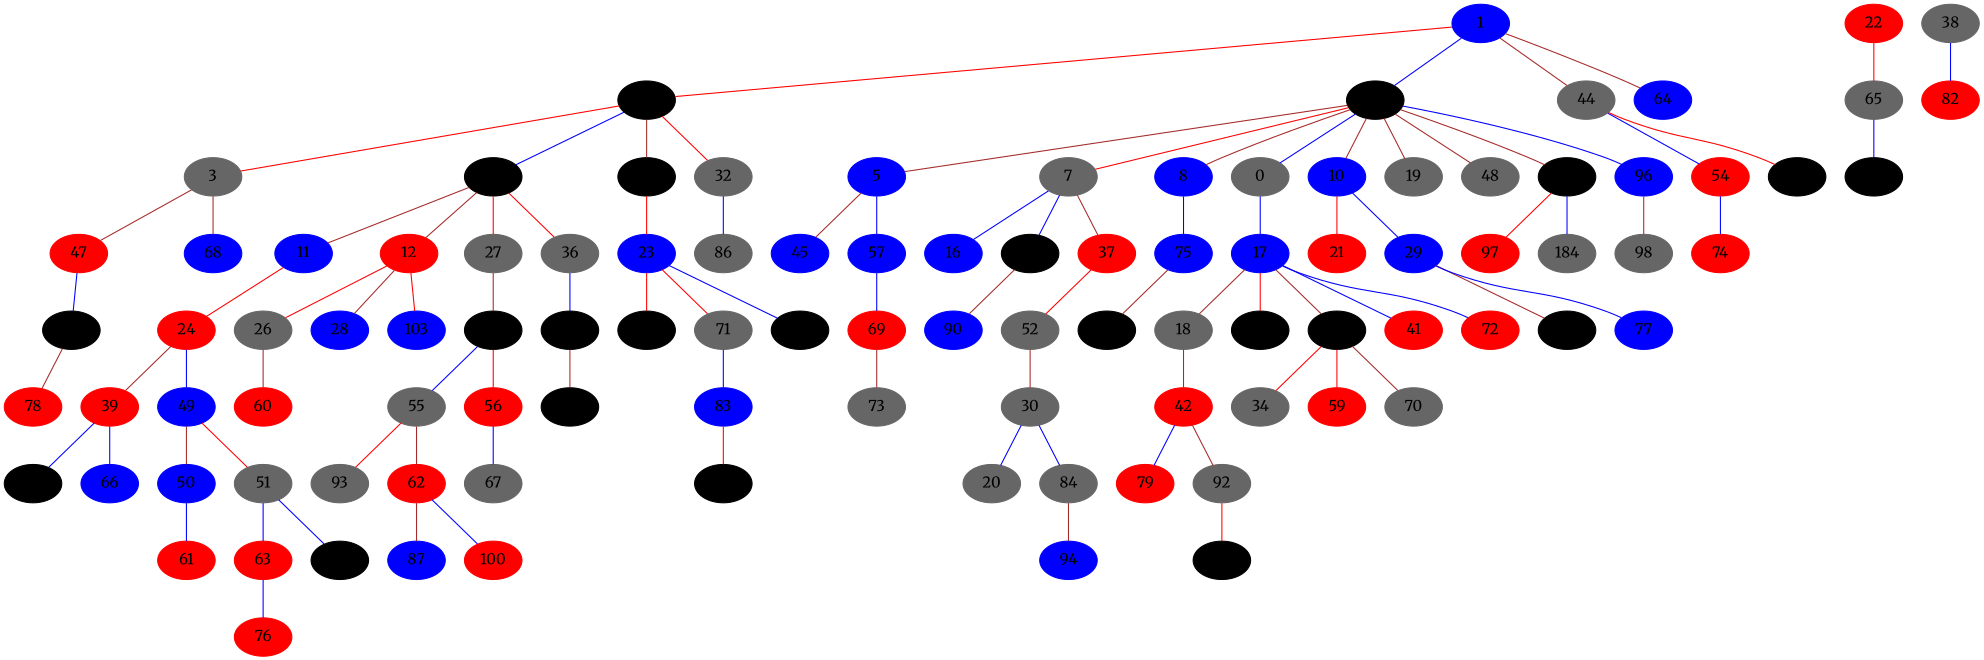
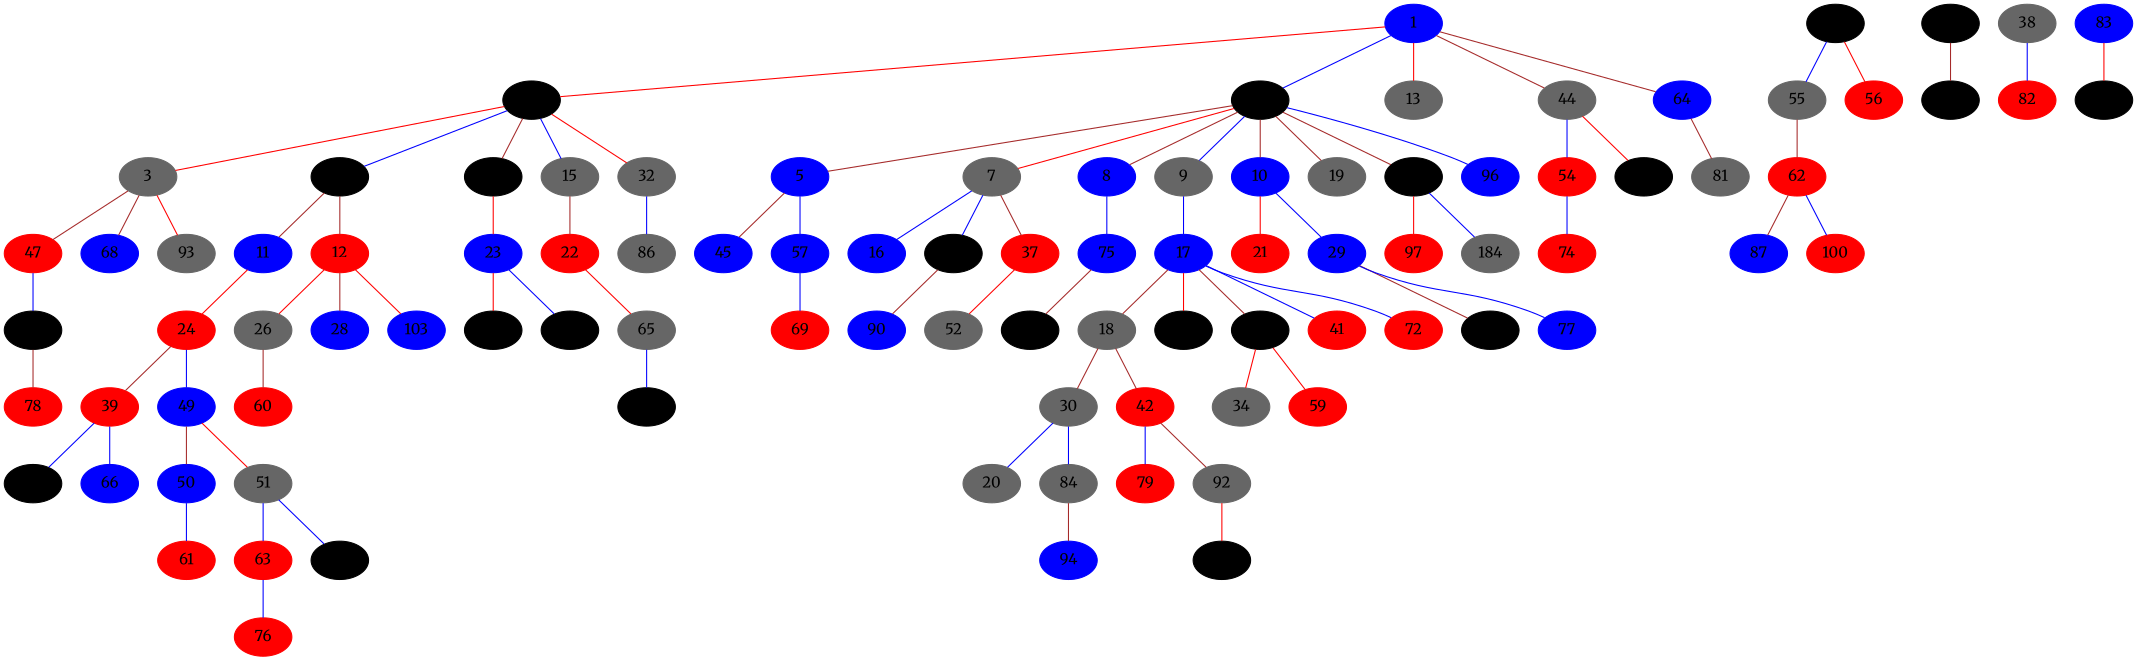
none -> (1414, 100)
none -> (570, 177)
(1260, 177) -> (1184, 177)
(1490, 177) -> none
none -> (1720, 177)
(493, 254) -> none
(570, 254) -> none
(1644, 254) -> none
(723, 330) -> none
(1030, 369) -> (1088, 369)
(877, 407) -> none
(1414, 407) -> none
(378, 445) -> (167, 215)
(493, 484) -> none
